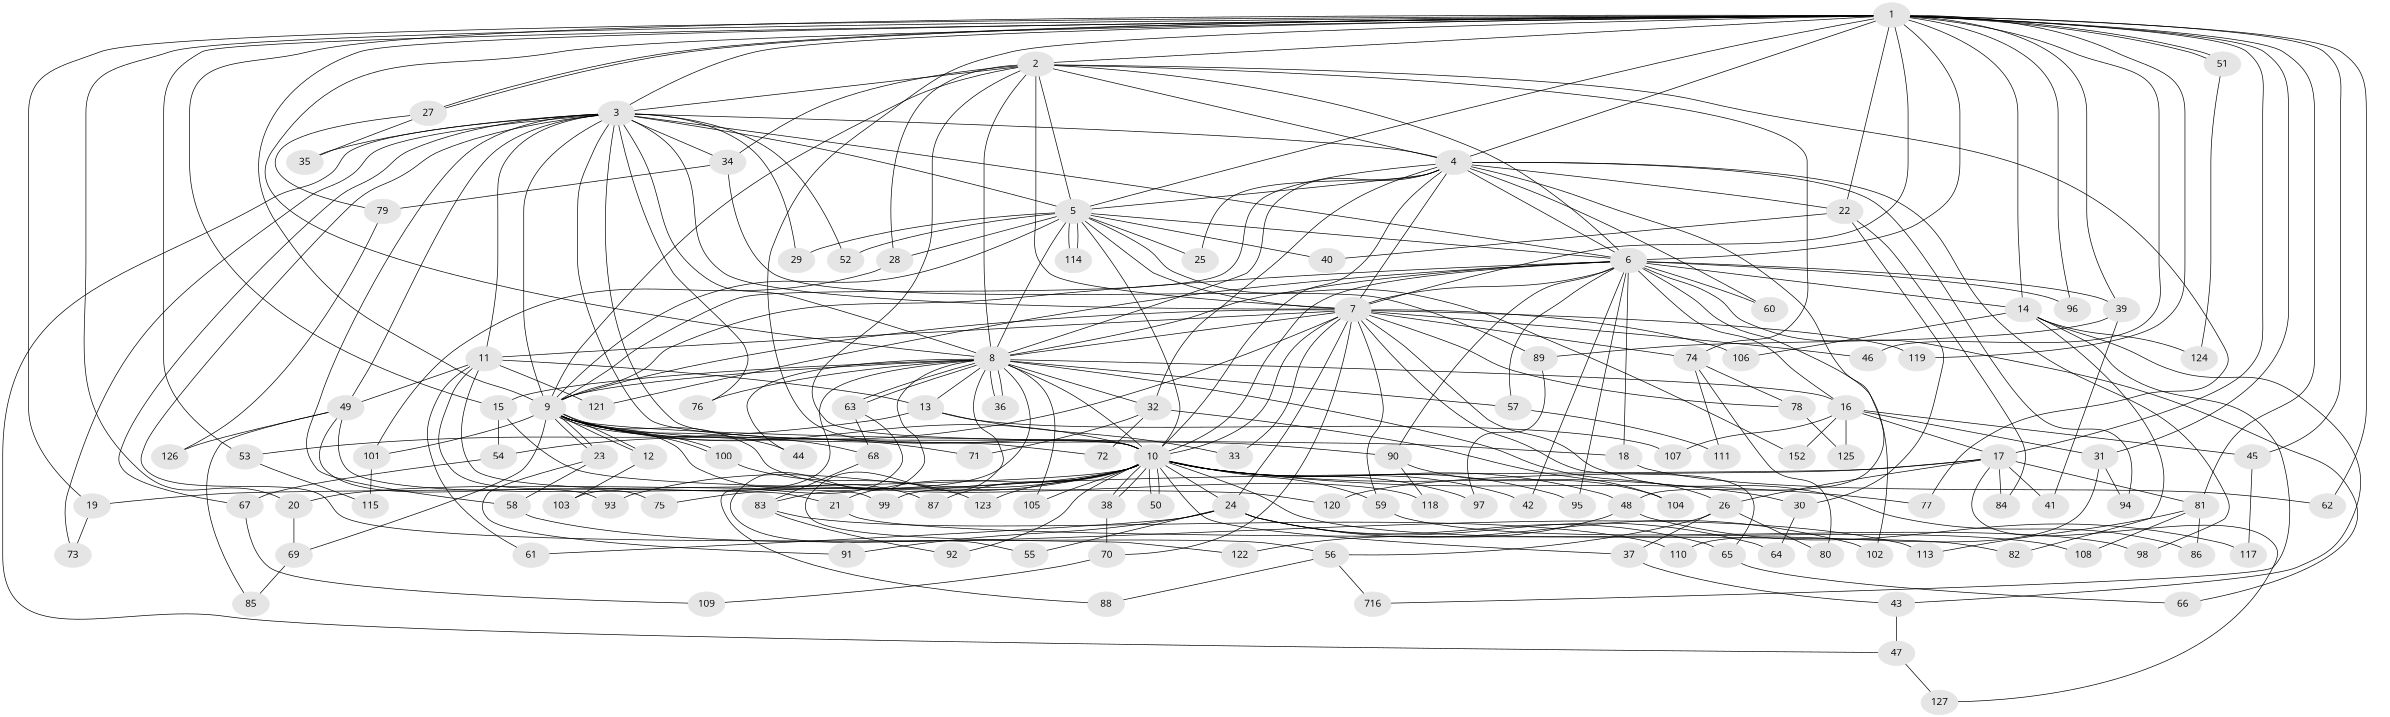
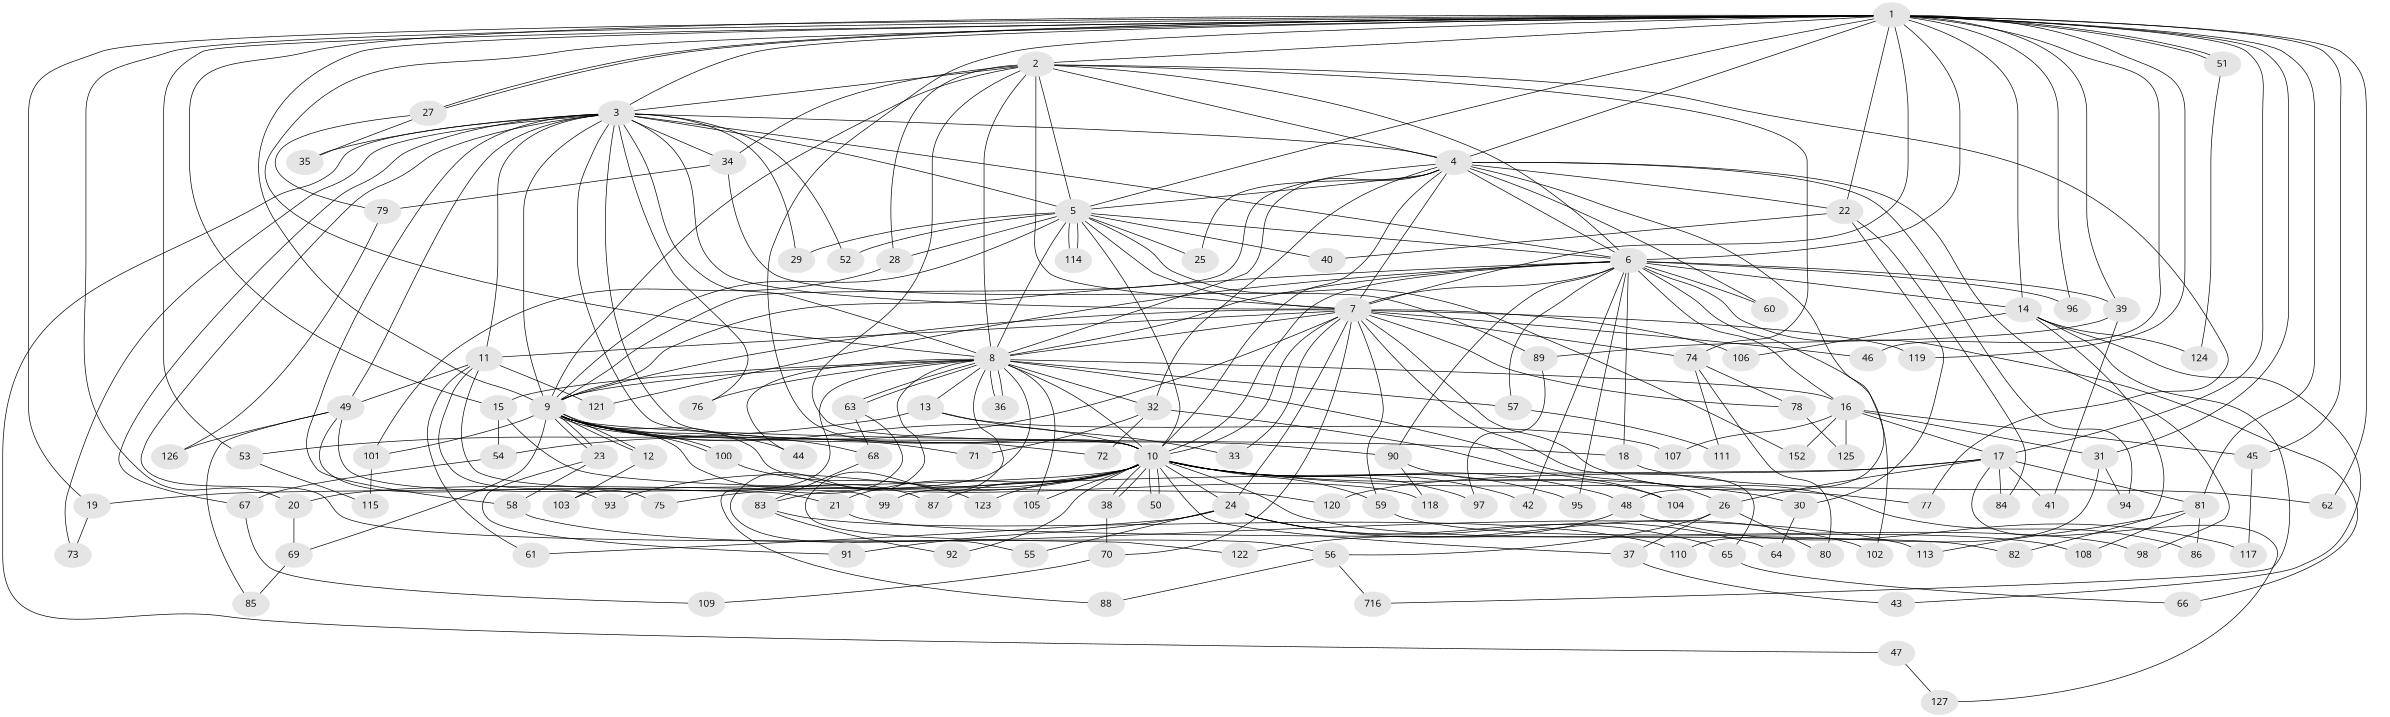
(747, 379) -> none
(1896, 629) -> none
